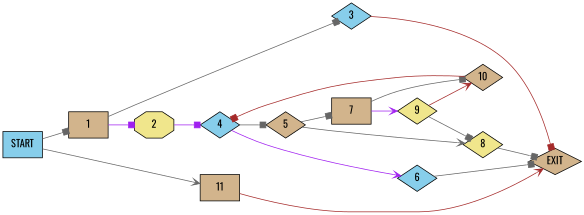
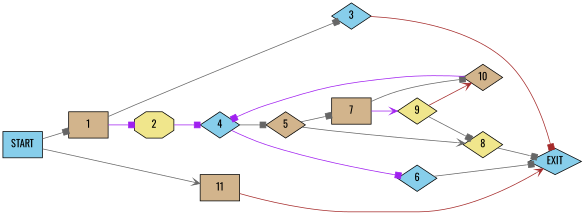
(349, 83) -> (349, 83)
(311, 157) -> (311, 157)
(555, 161) -> (555, 161)
